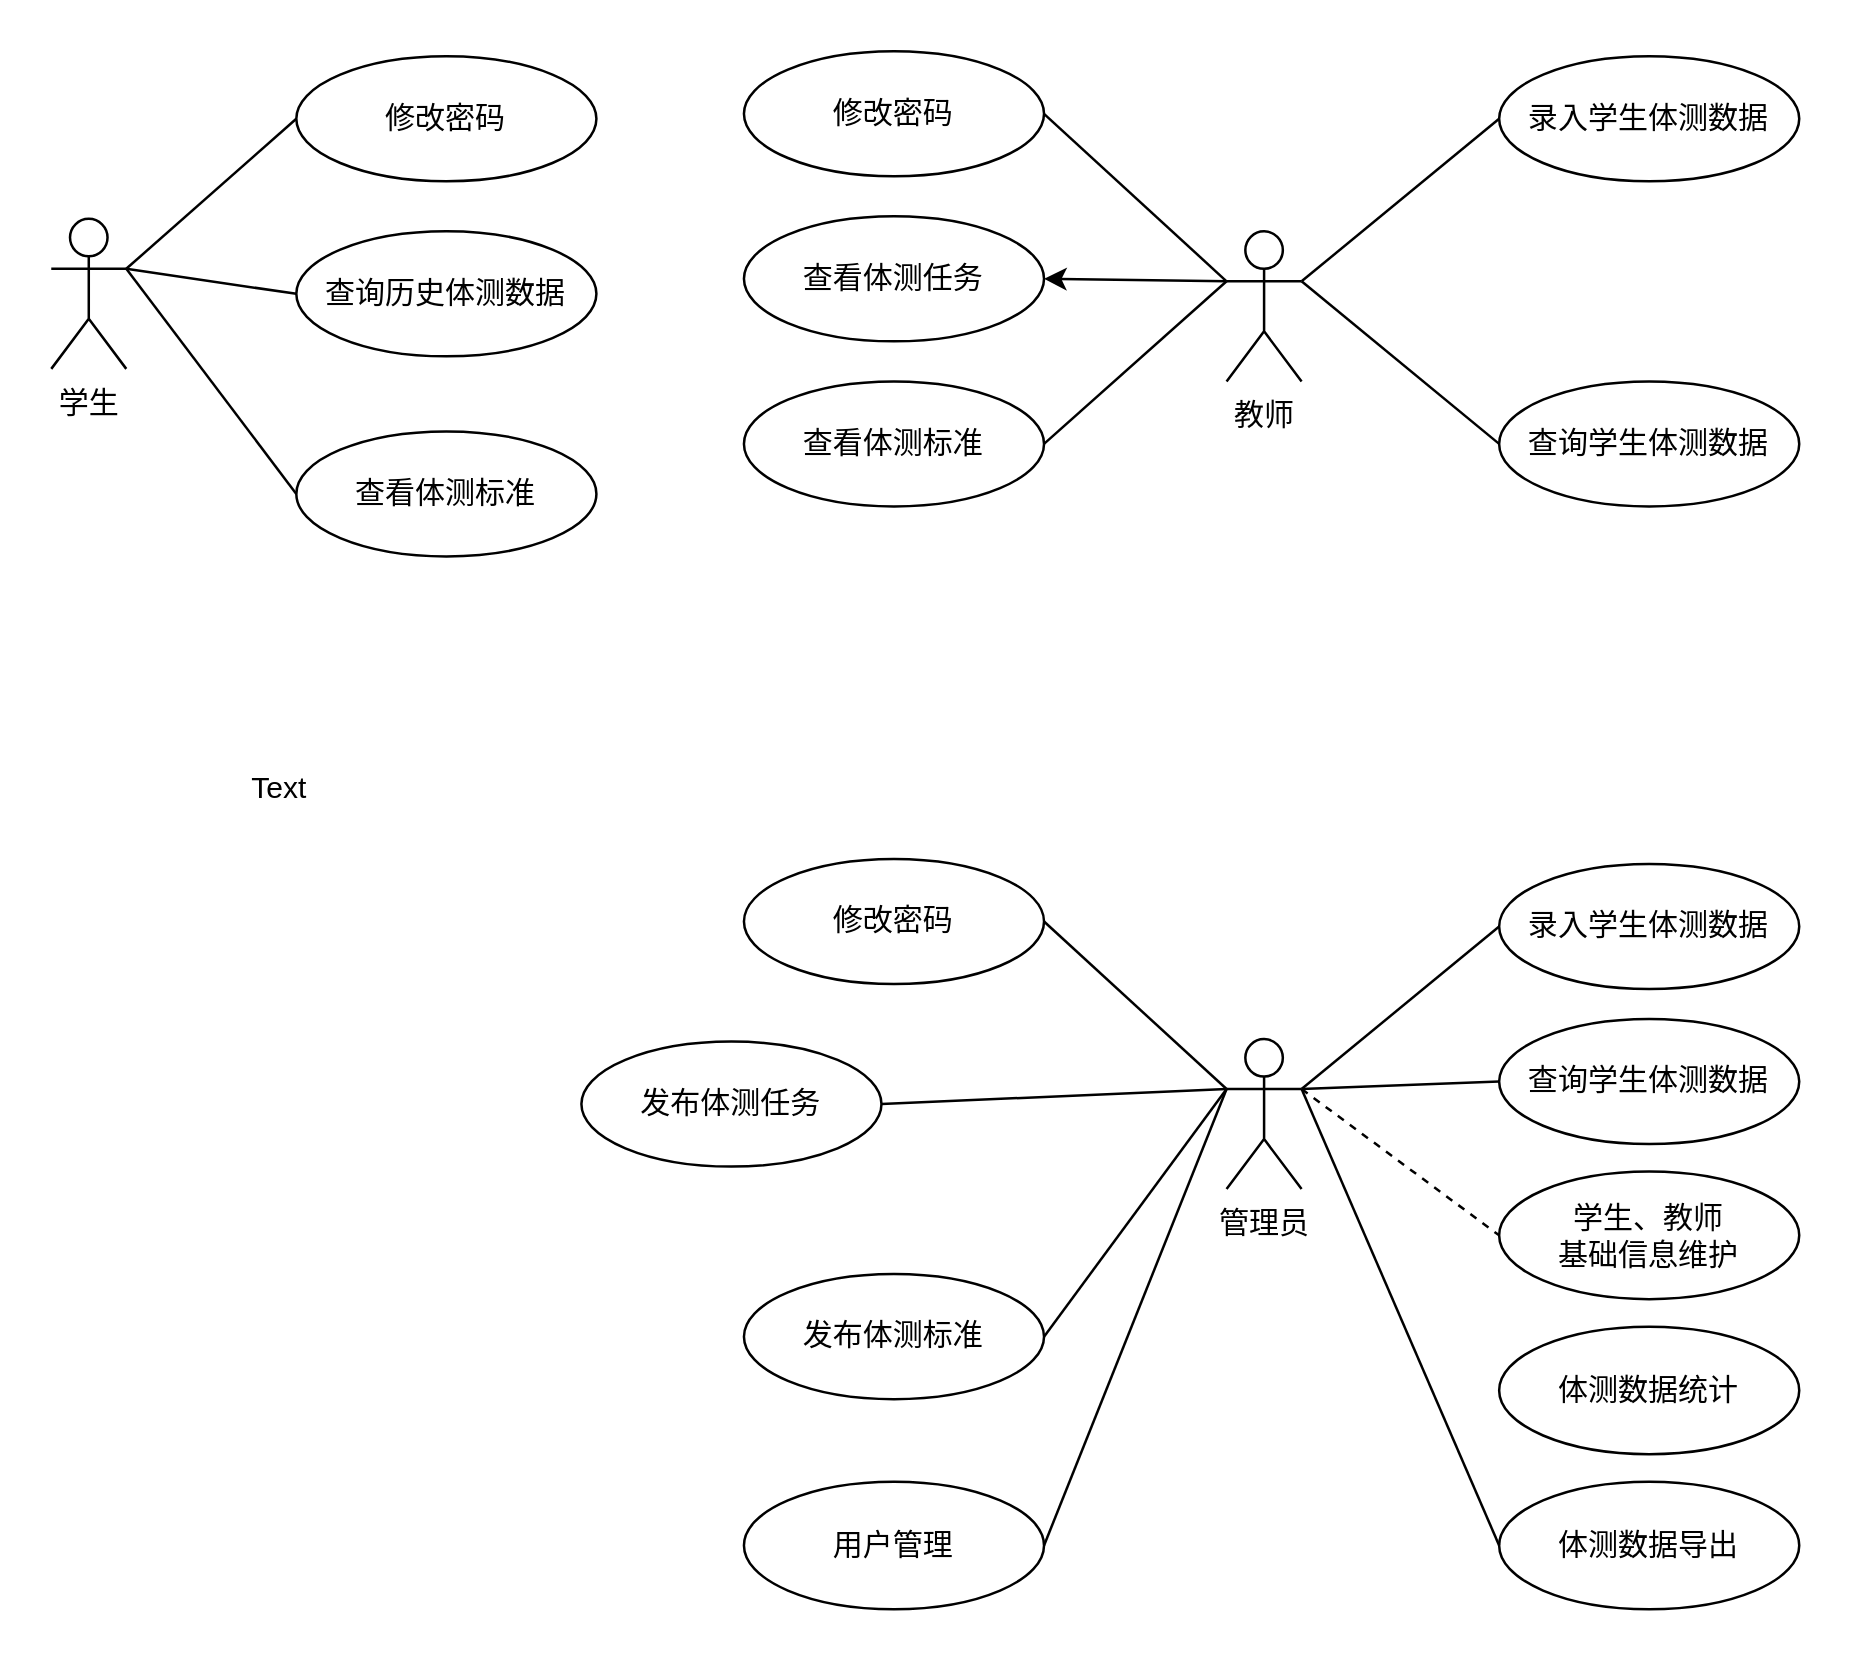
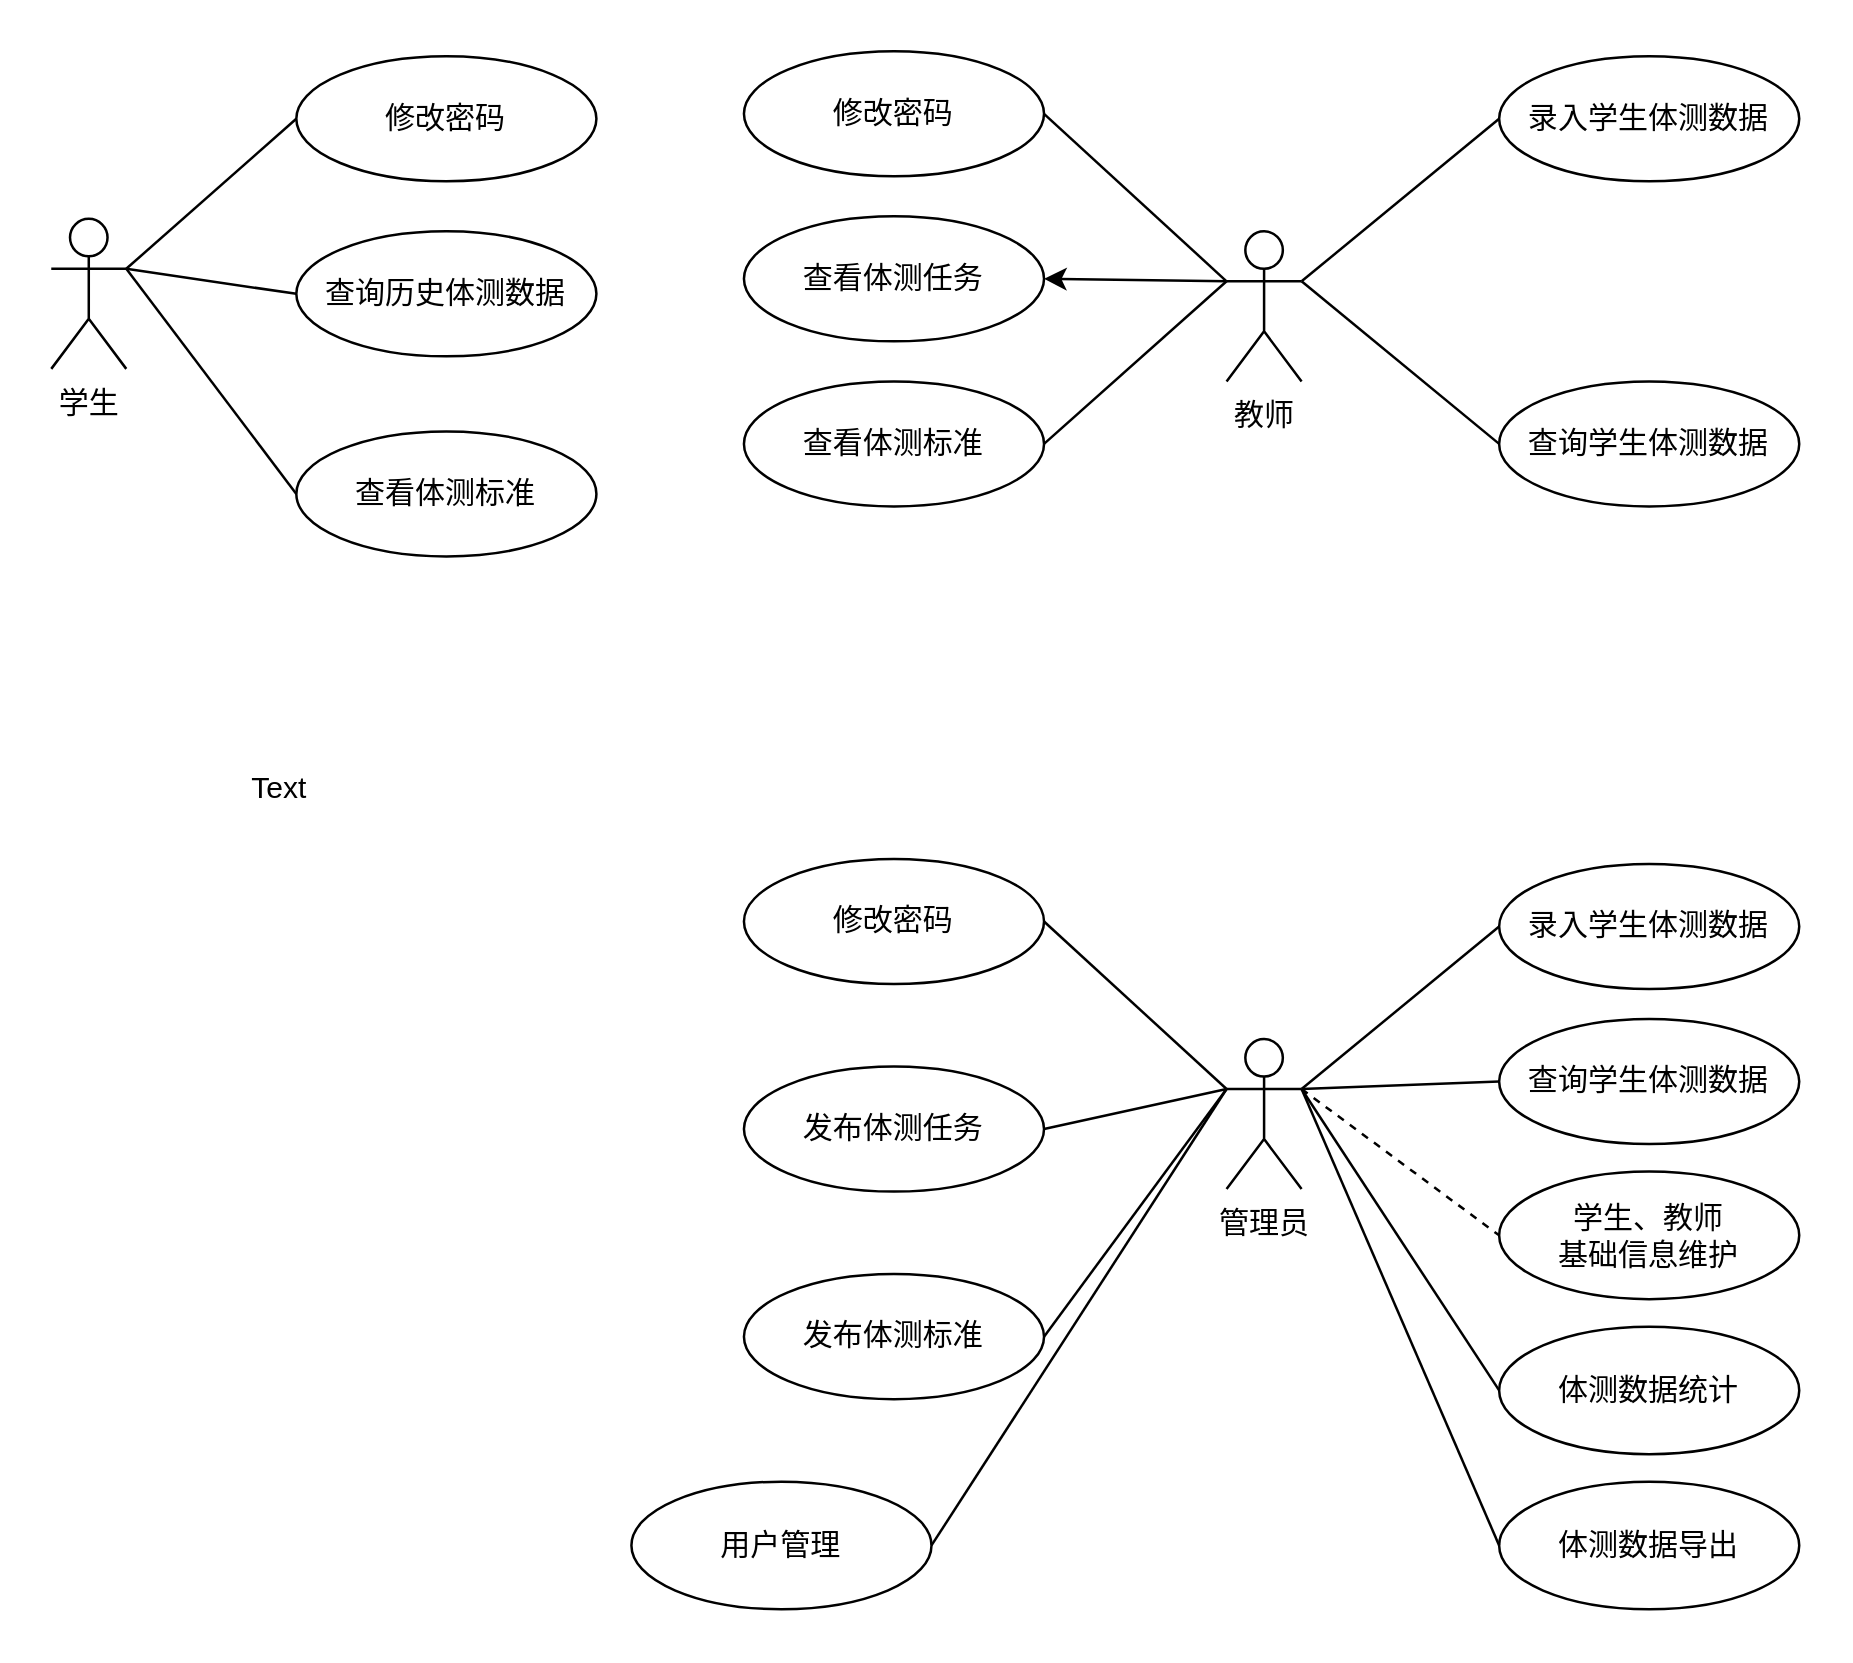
(731, 1104) -> (894, 1129)
none -> (1407, 1250)
(894, 1545) -> (781, 1545)
